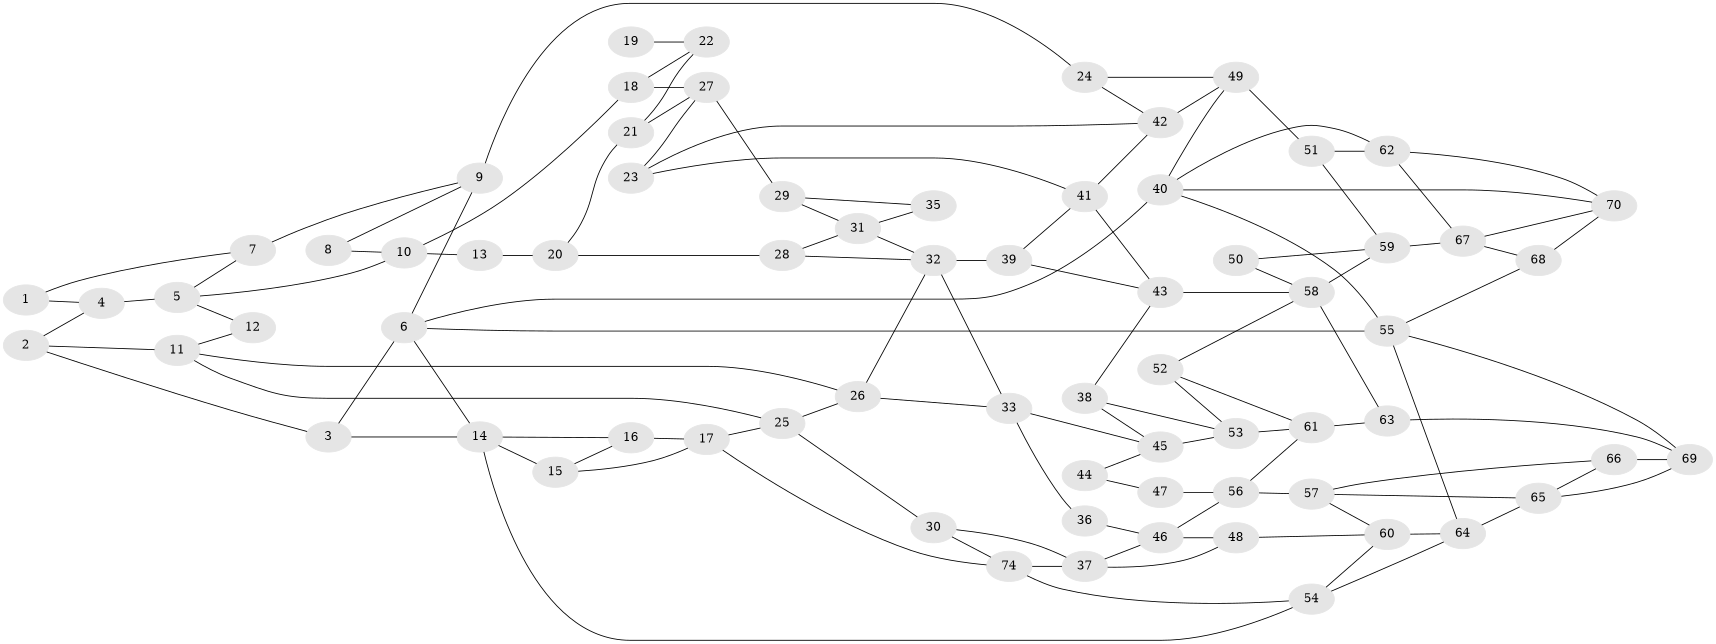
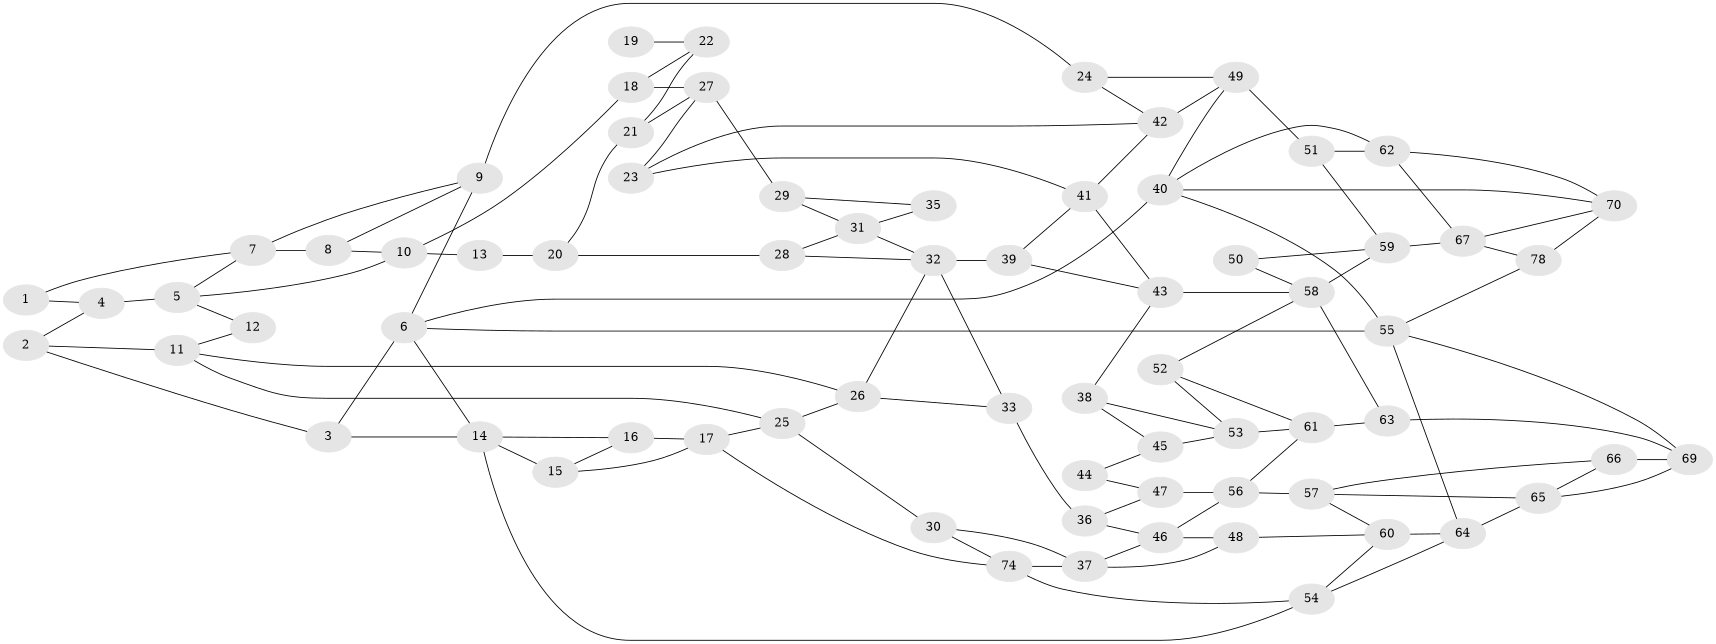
none -> (291, 250)
(1539, 260) -> (1539, 260)
(1085, 428) -> none
none -> (1123, 507)
